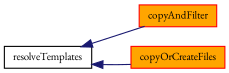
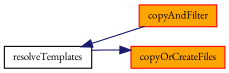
(117, 65) -> (106, 50)
